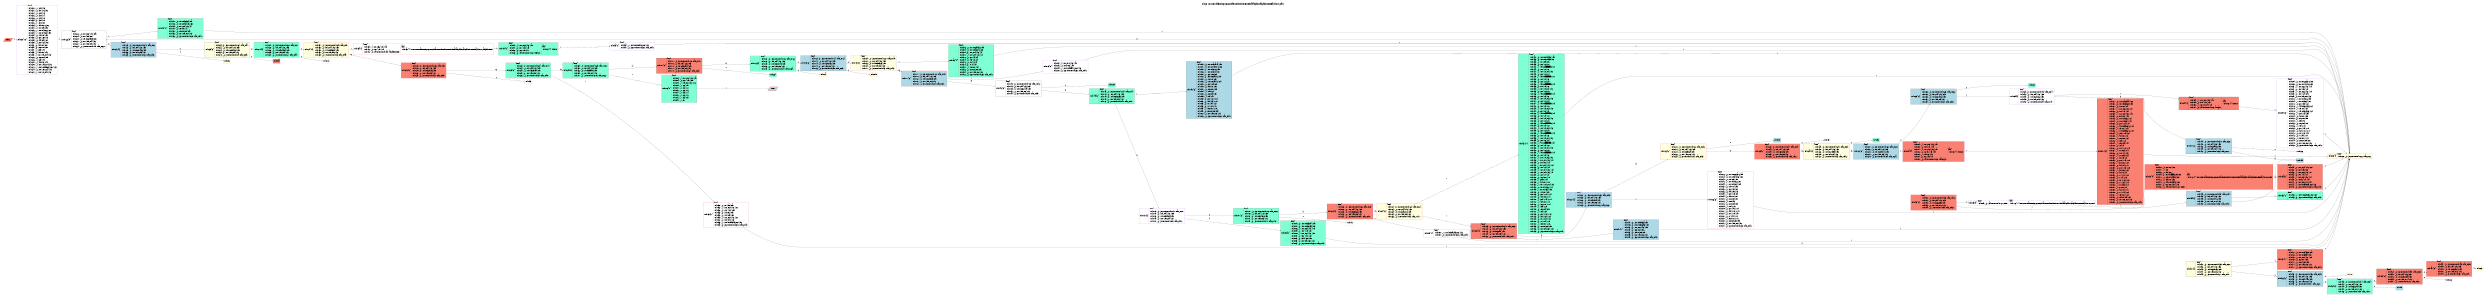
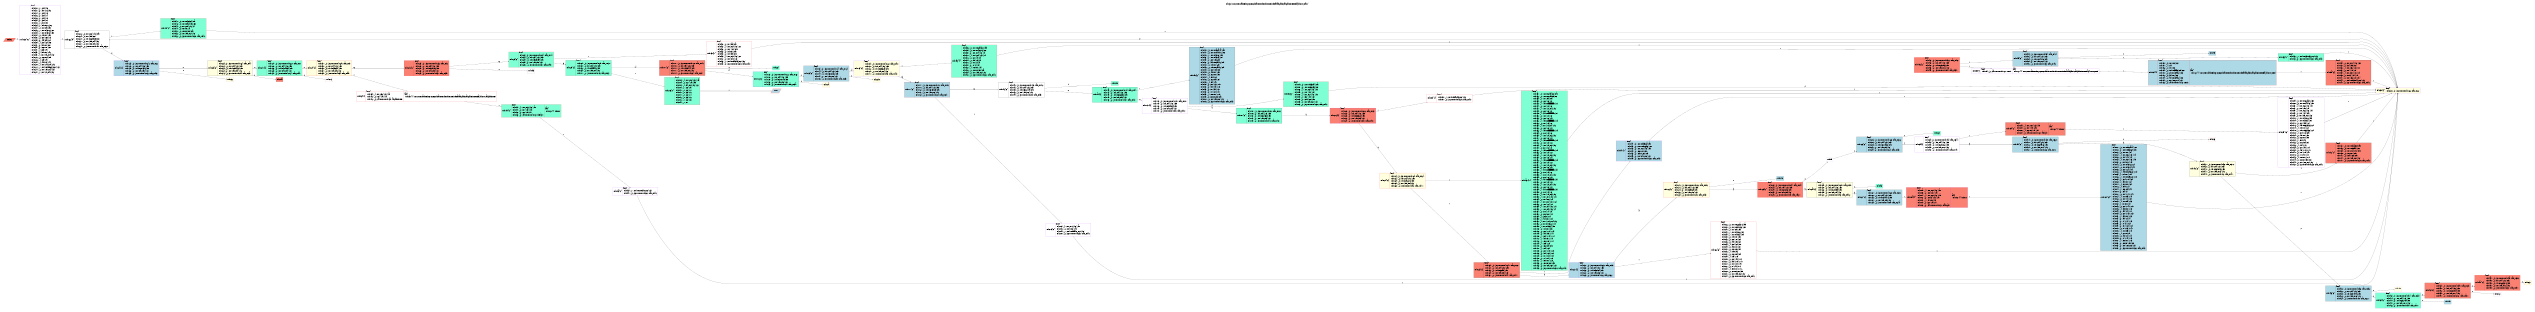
(8, 40) -> (9, 40)
(1916, 126) -> (1845, 155)
(2120, 152) -> (2124, 197)
(2264, 158) -> (2129, 143)
(2209, 177) -> (2212, 73)
(1350, 223) -> none
